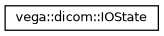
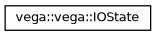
(82, 18) -> (78, 18)
